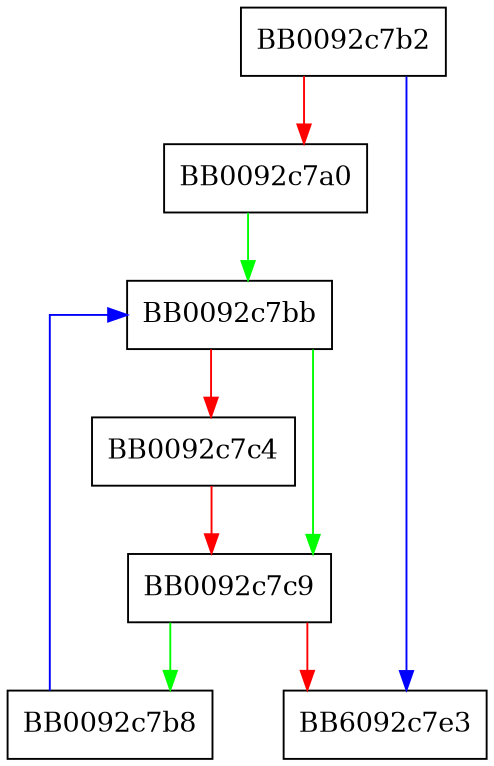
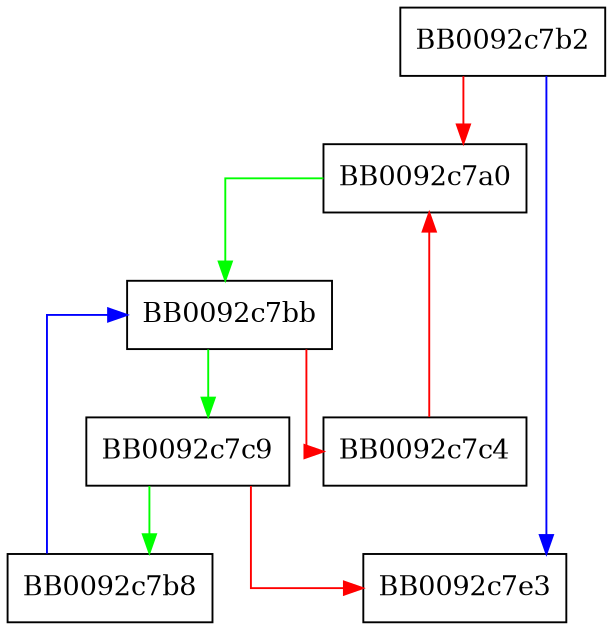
(212, 510) -> (429, 324)
(385, 725) -> (465, 588)
